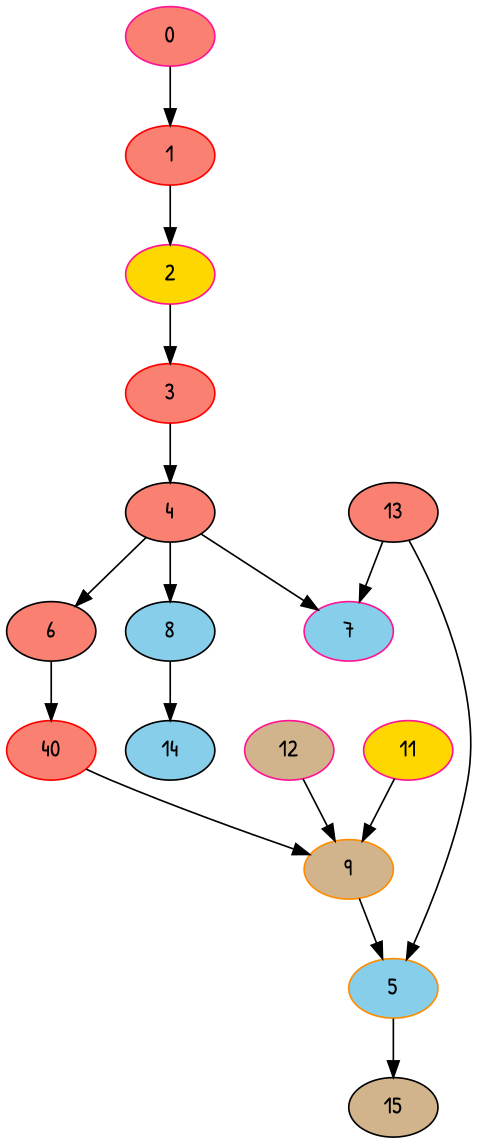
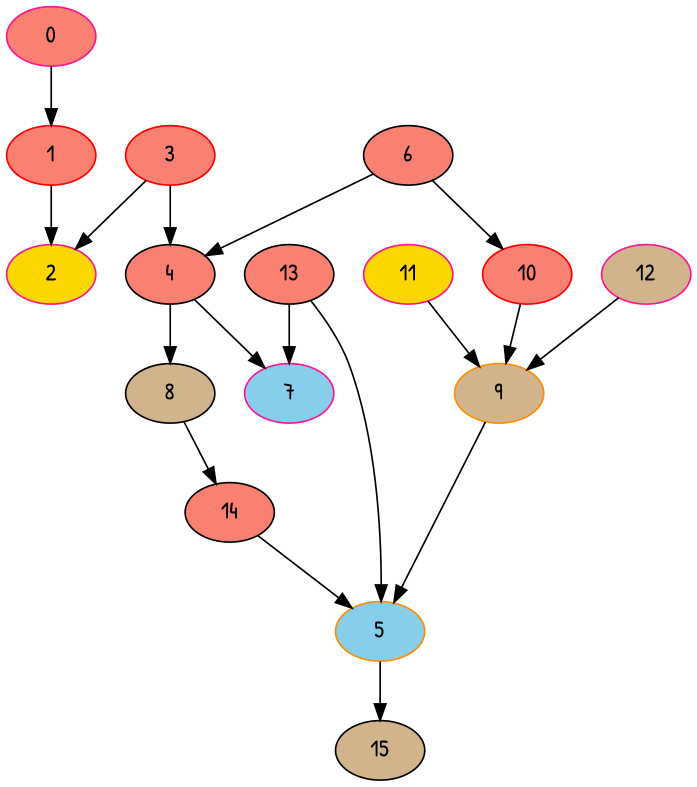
(170, 326) -> (117, 209)
(117, 566) -> (297, 211)
none -> (298, 567)
(170, 631) -> (170, 393)
(51, 750) -> (527, 274)
(170, 750) -> (230, 512)
